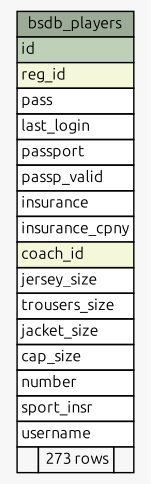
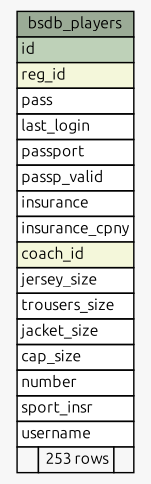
(78, 459) -> (78, 459)
